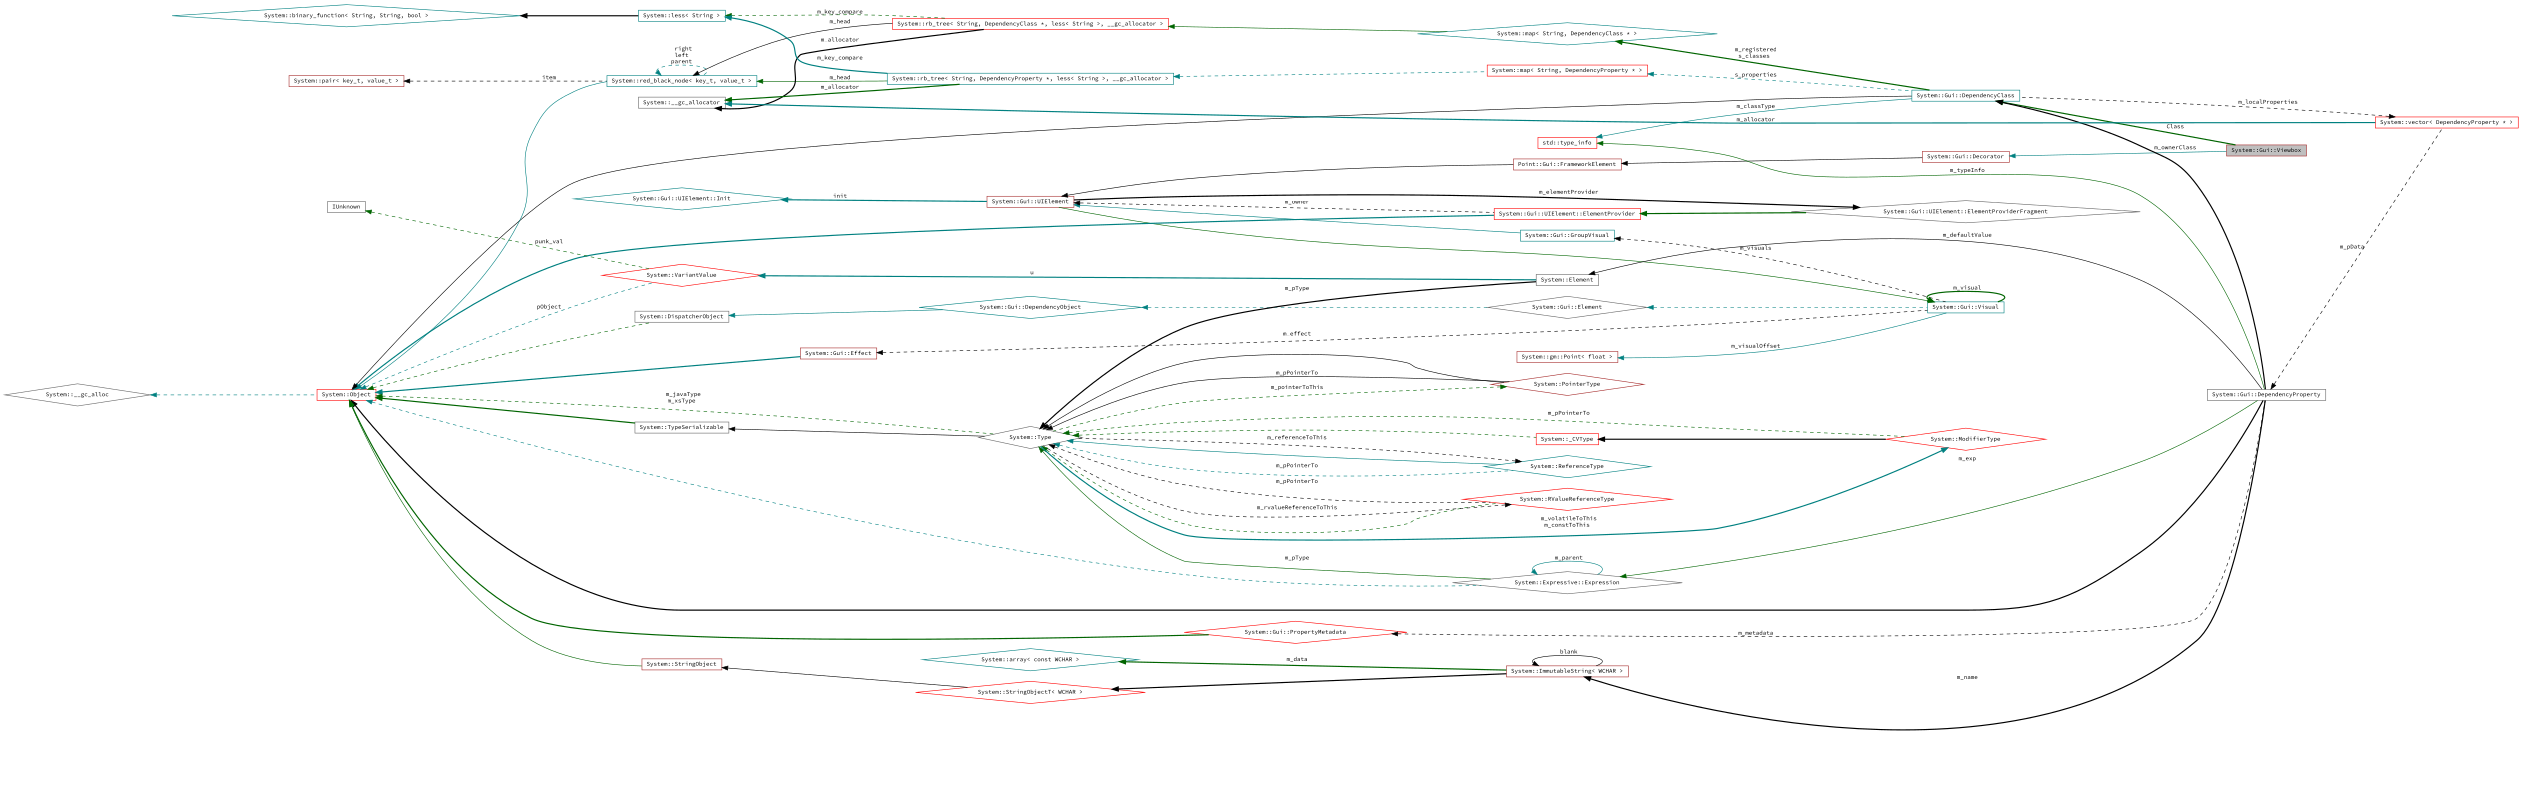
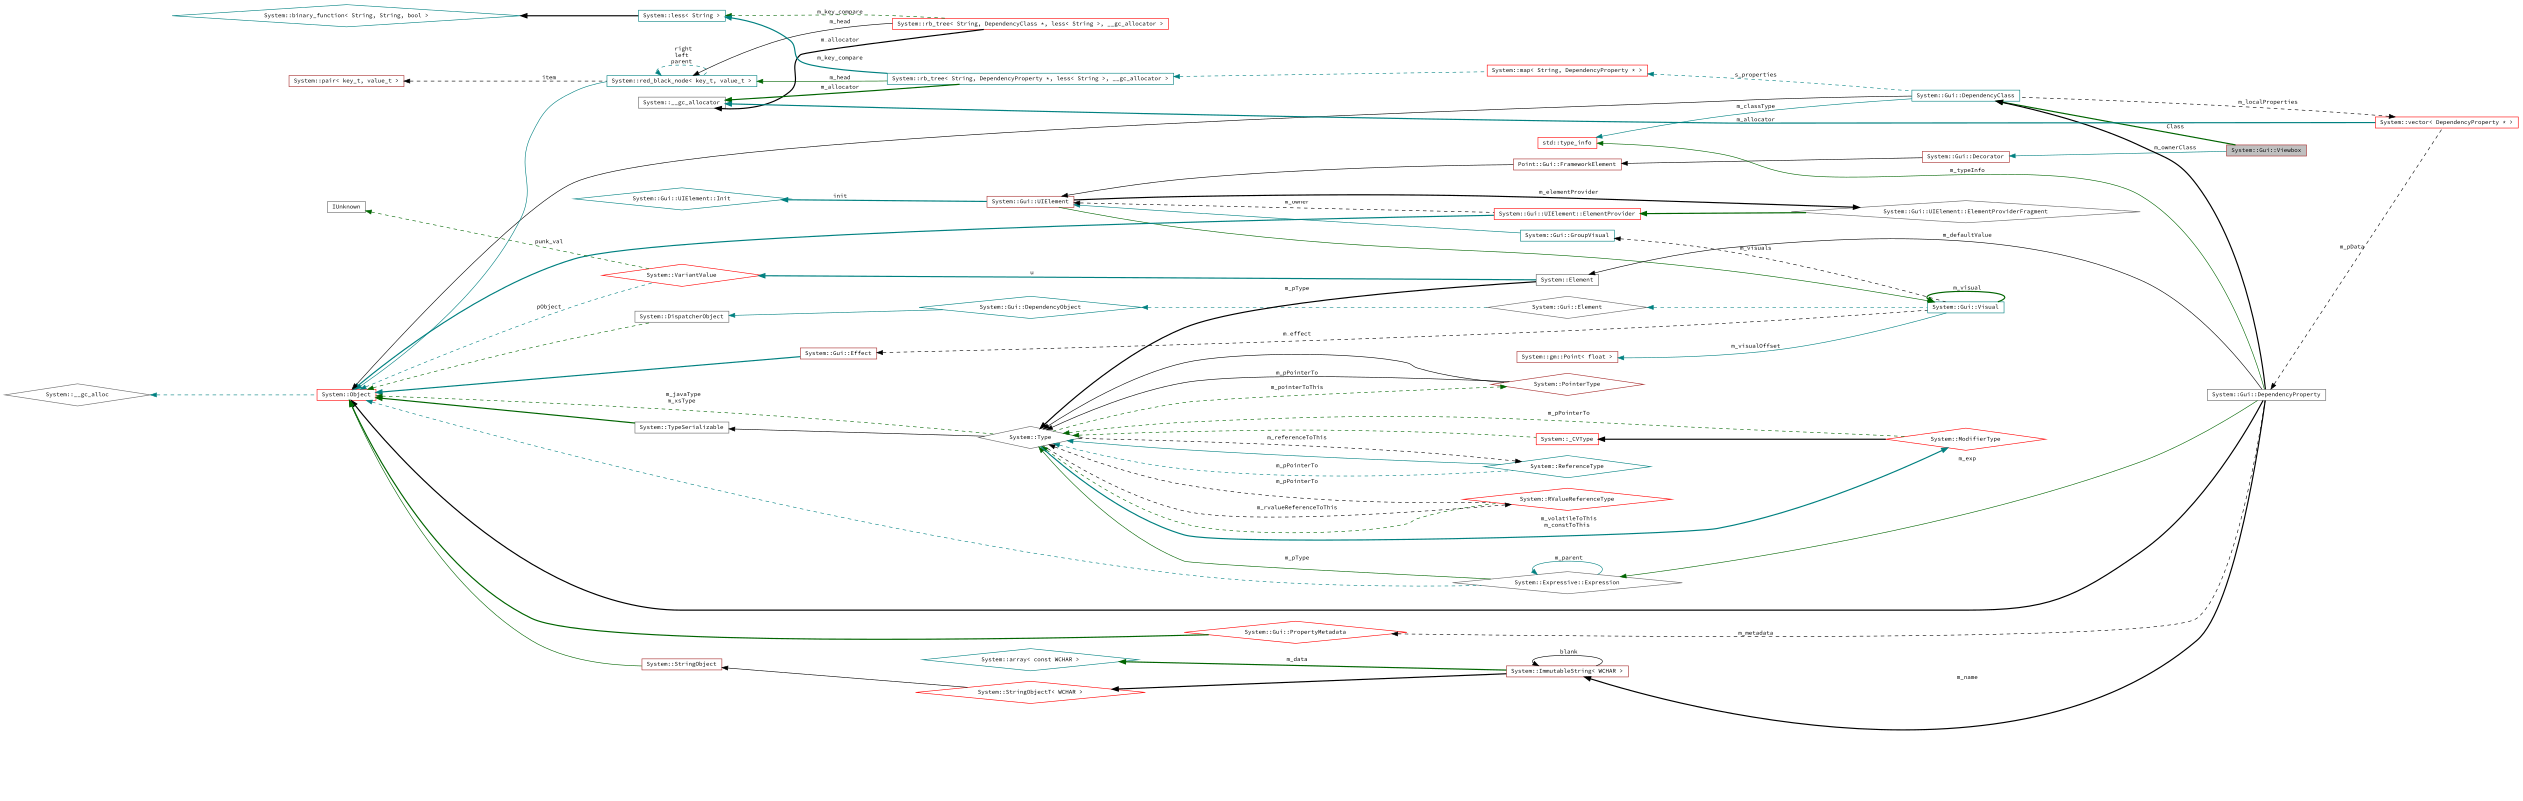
(1567, 34) -> none
